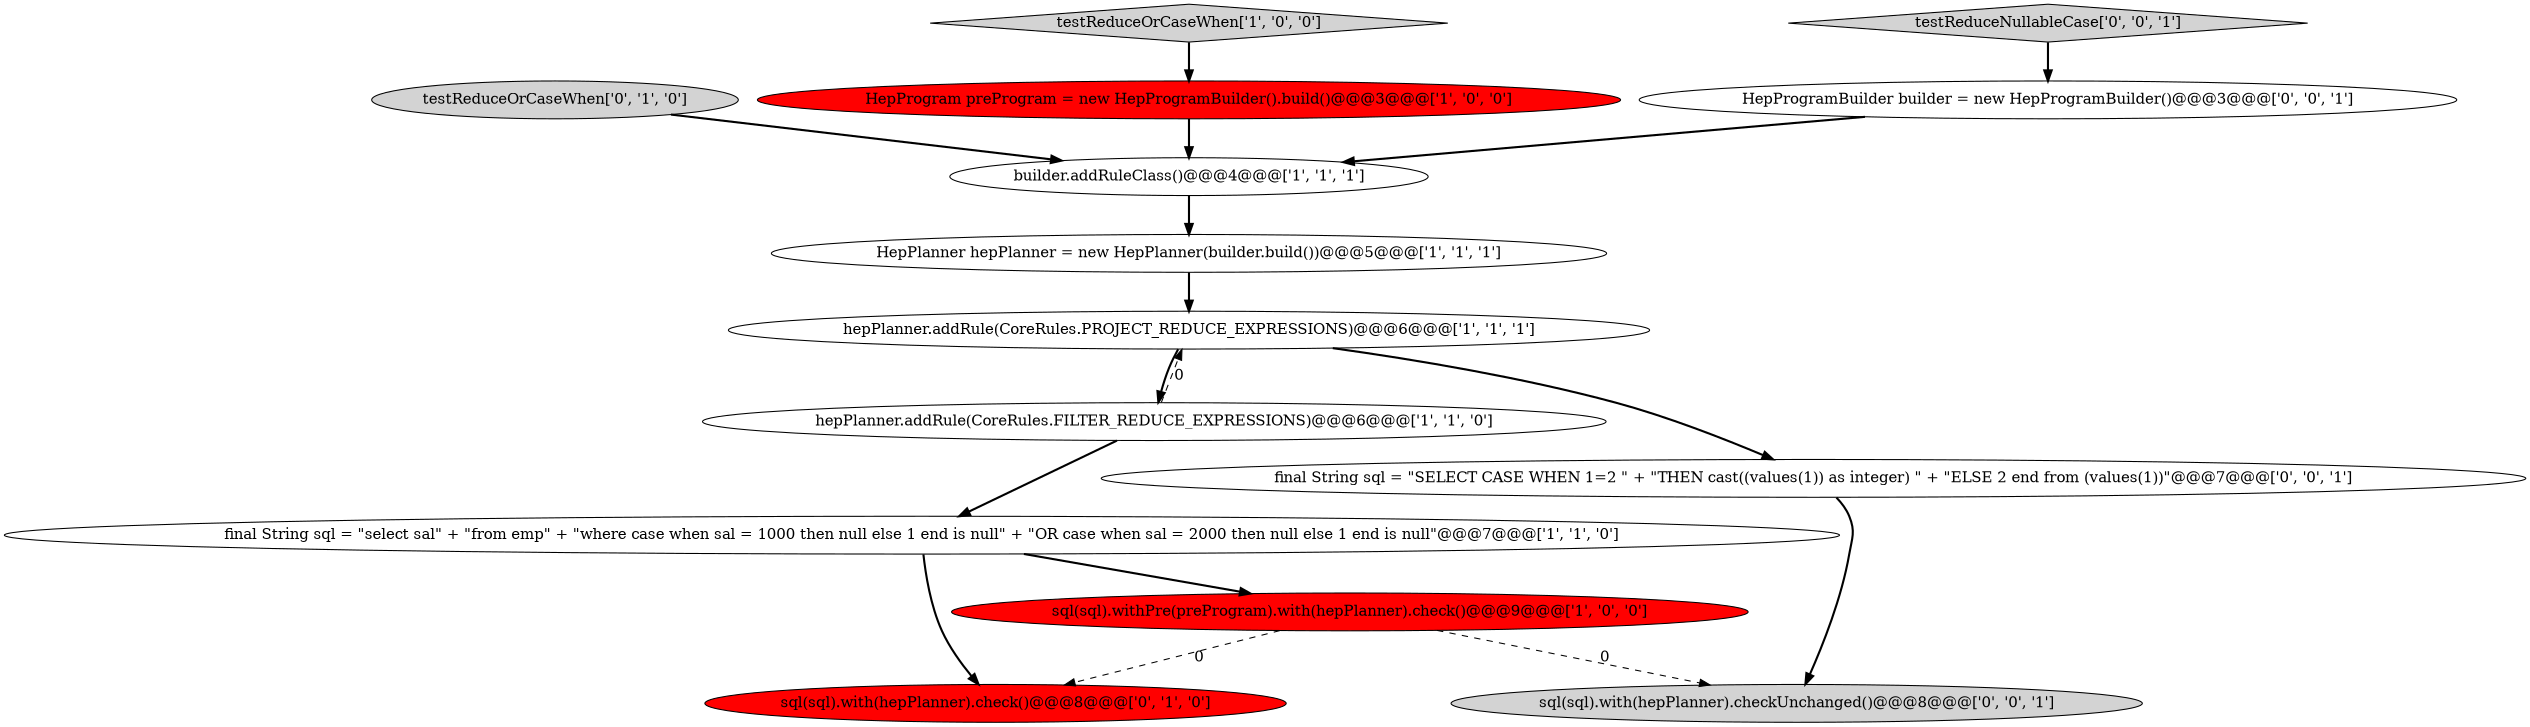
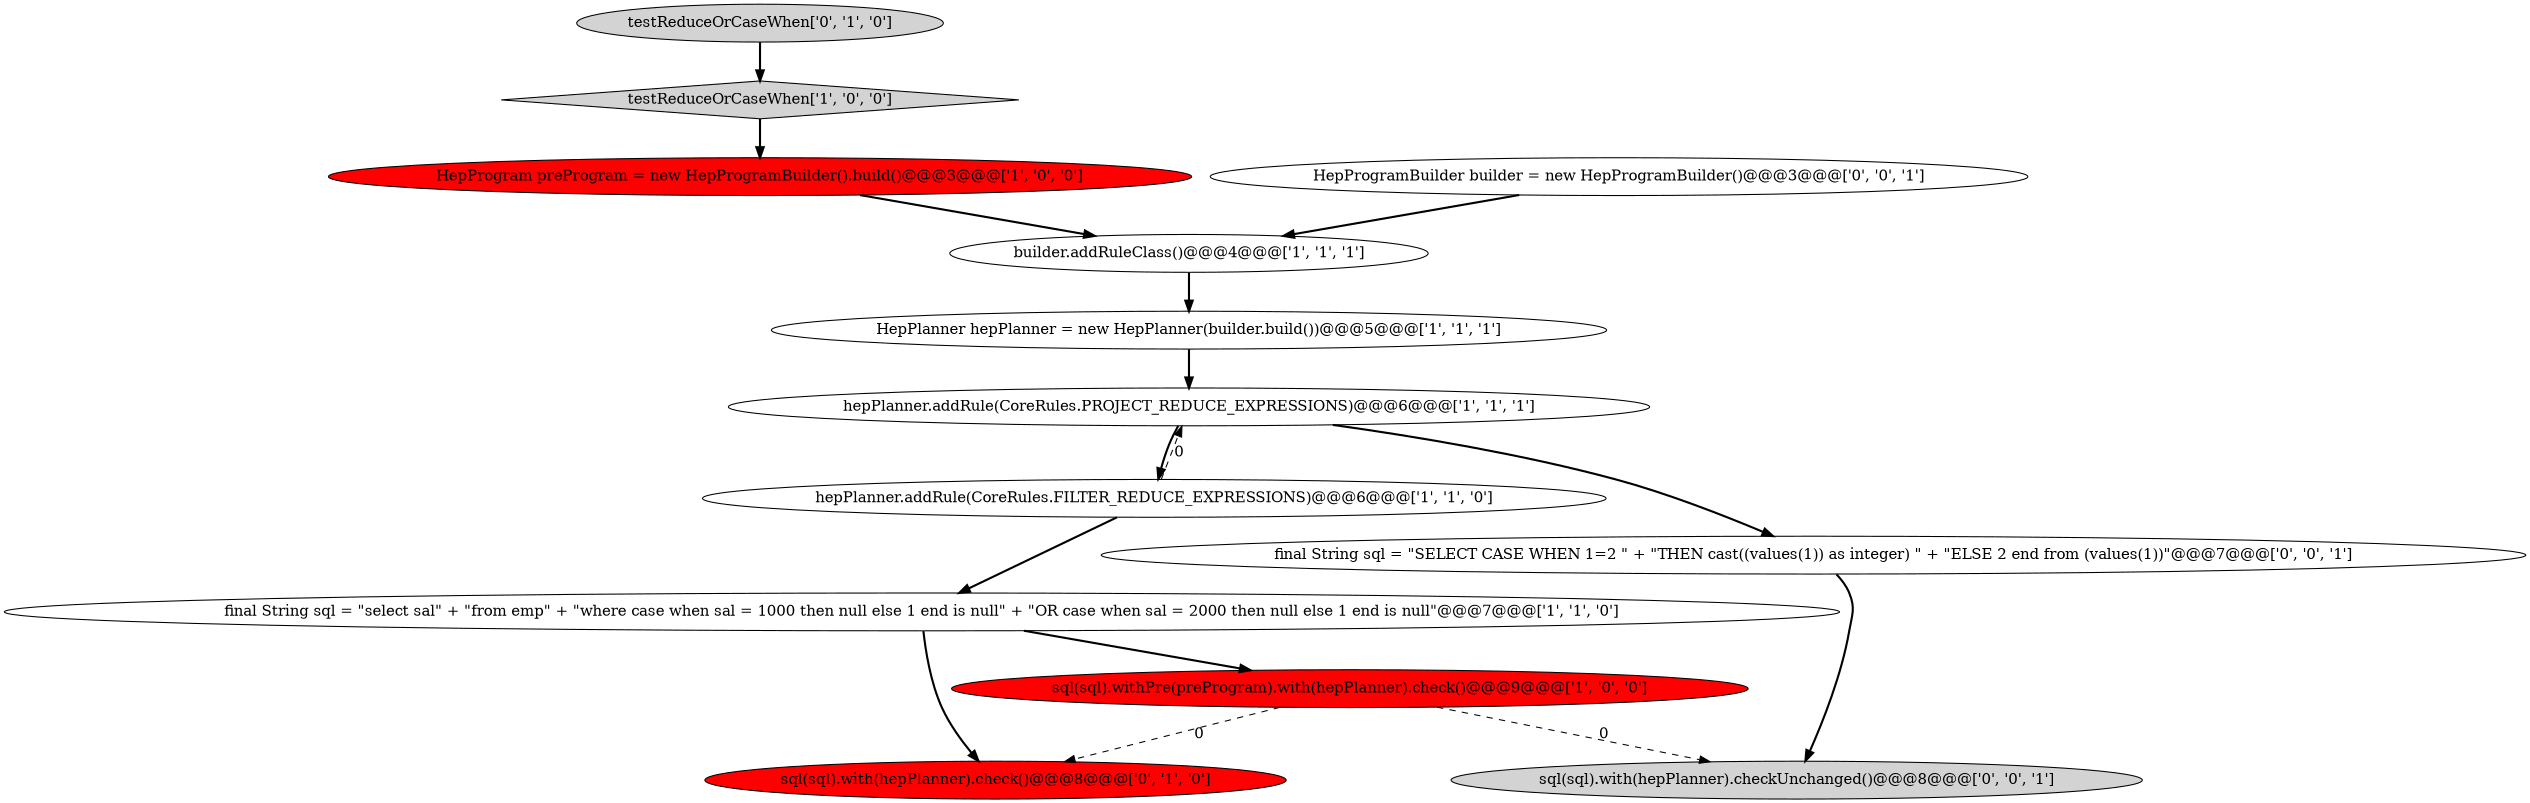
(2048, 23) -> none
(861, 137) -> (760, 56)
